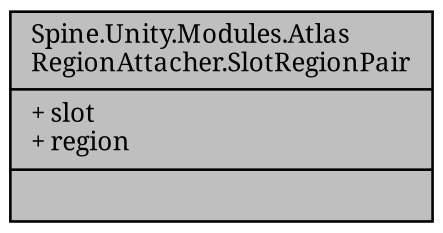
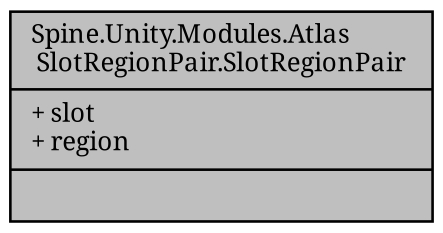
(221, 63) -> (221, 63)
